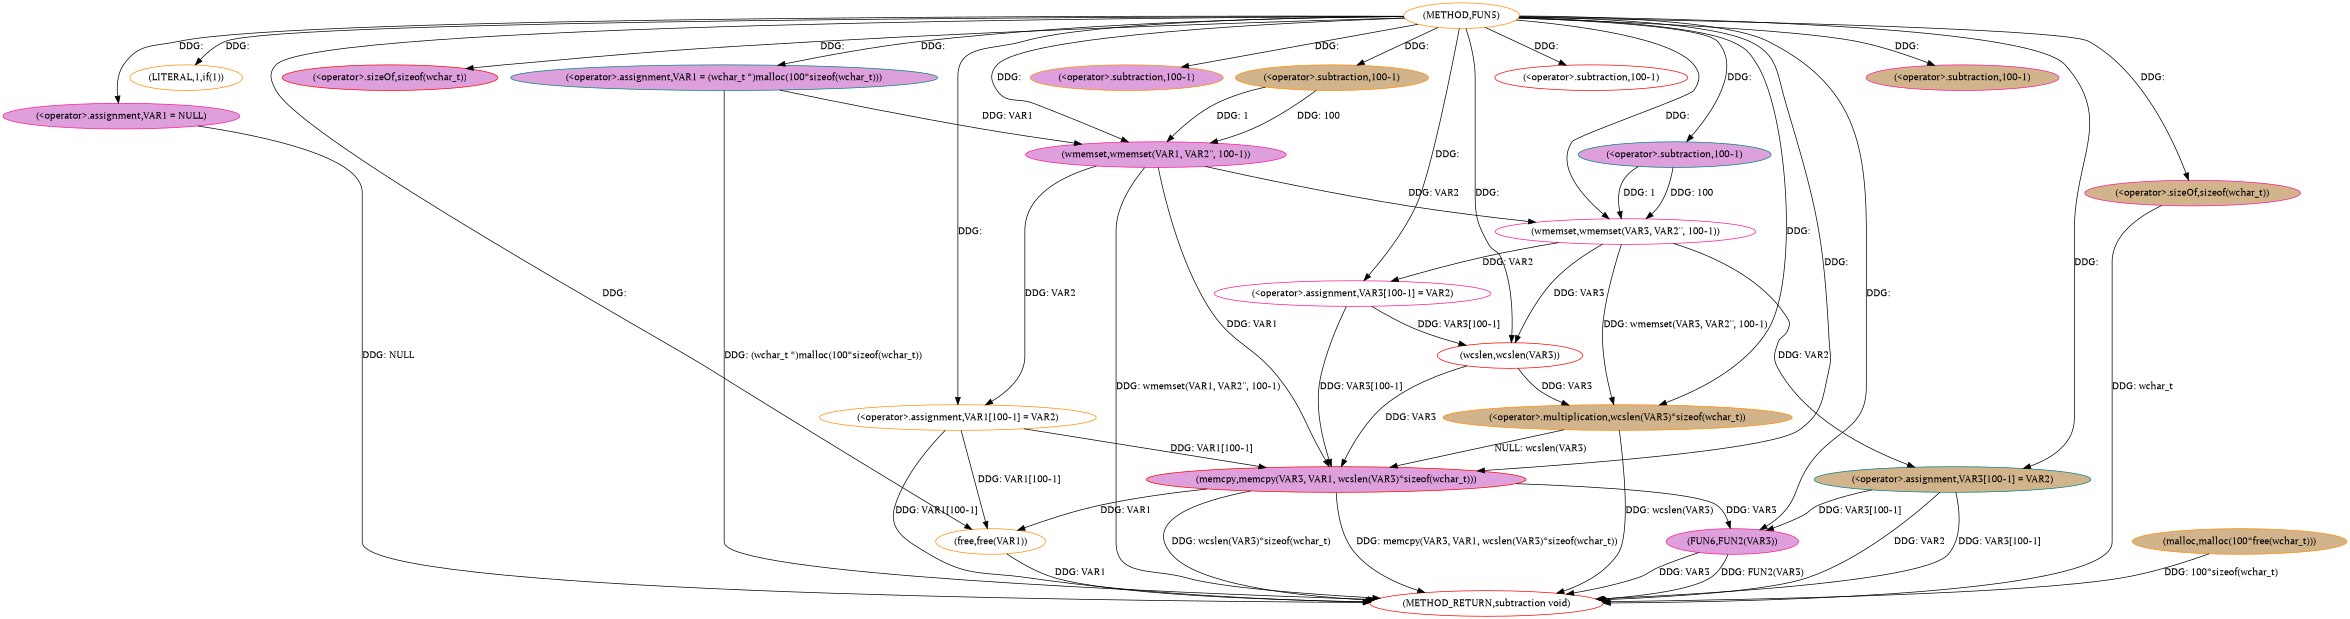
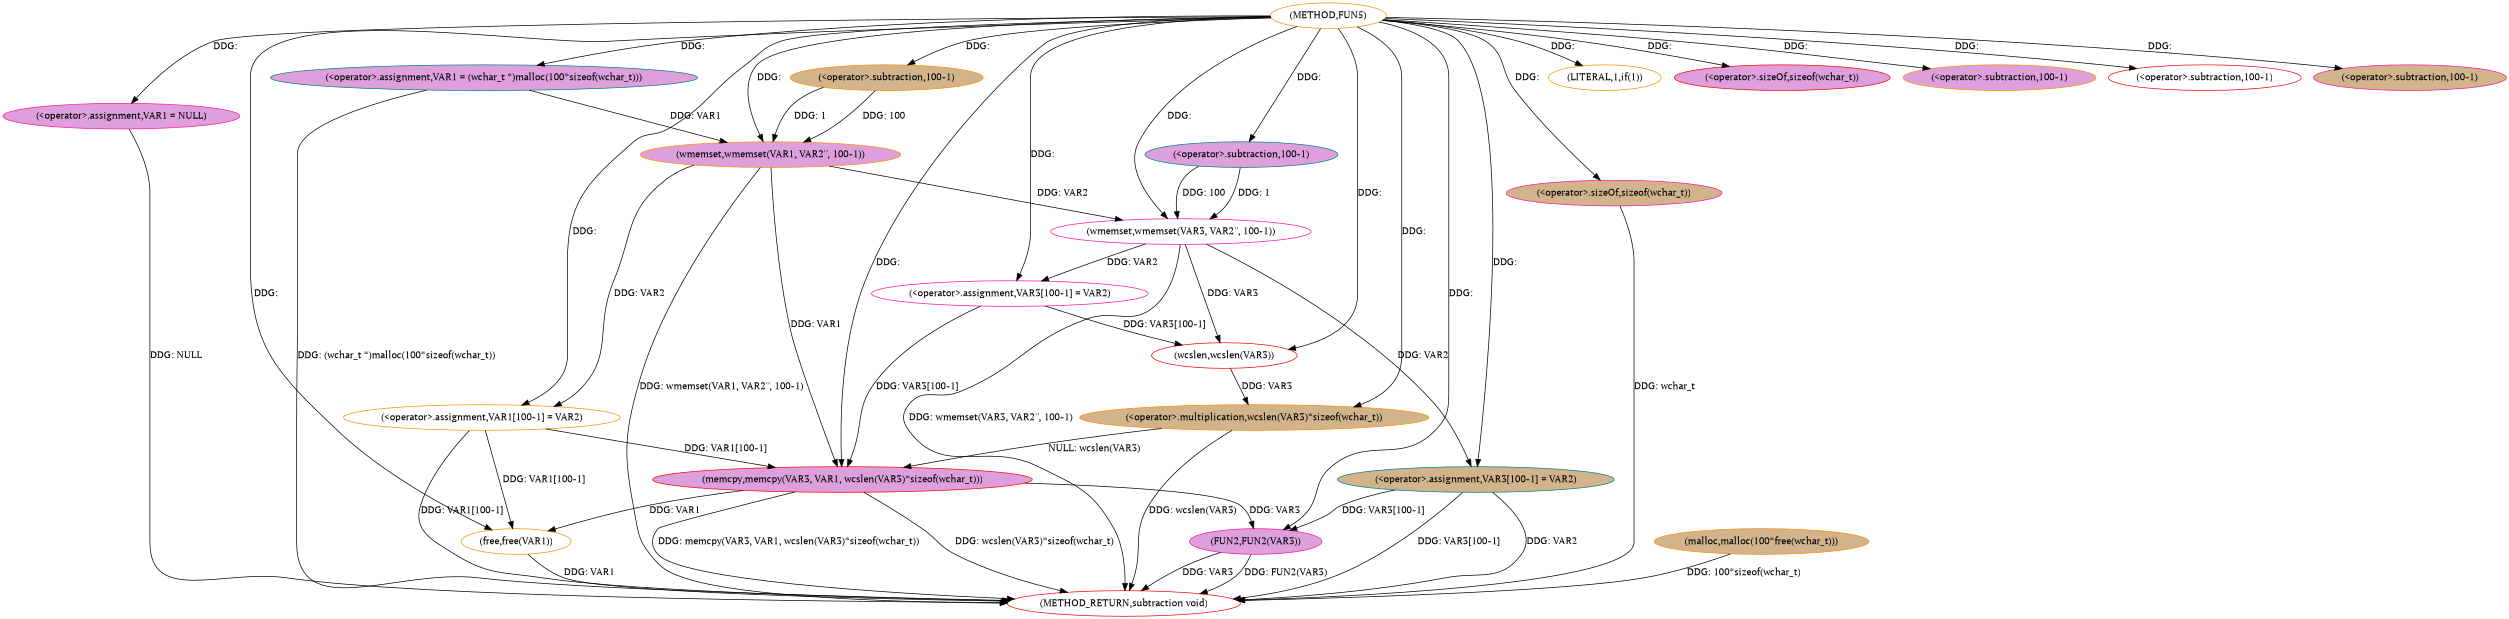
(1156, 155) -> (770, 155)
(1603, 320) -> (914, 399)
(1394, 398) -> none
(1732, 541) -> (1256, 541)
